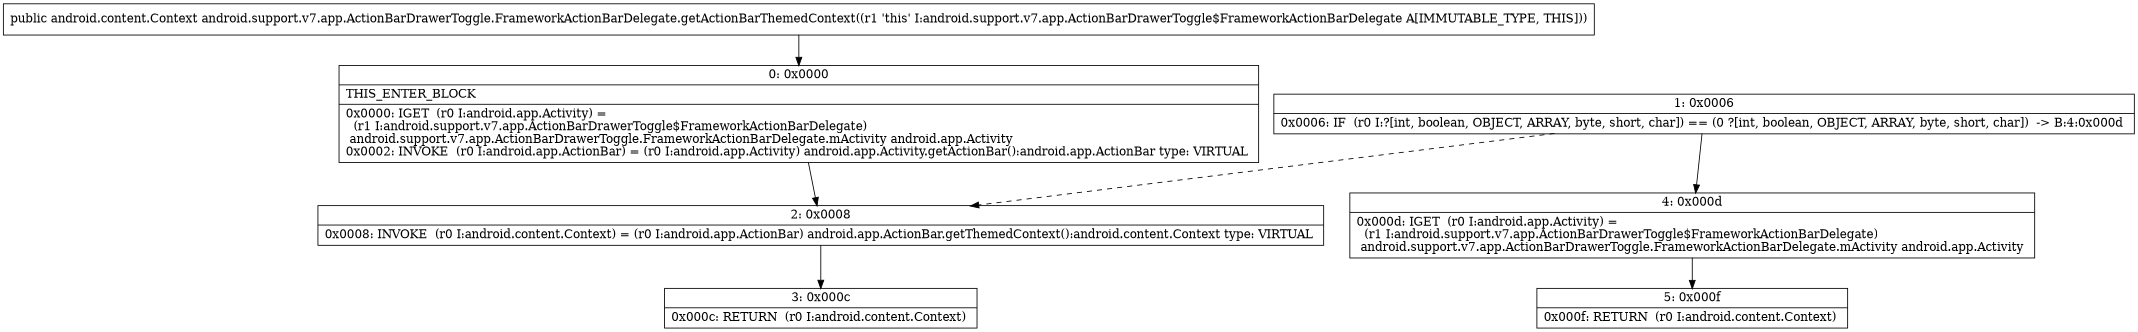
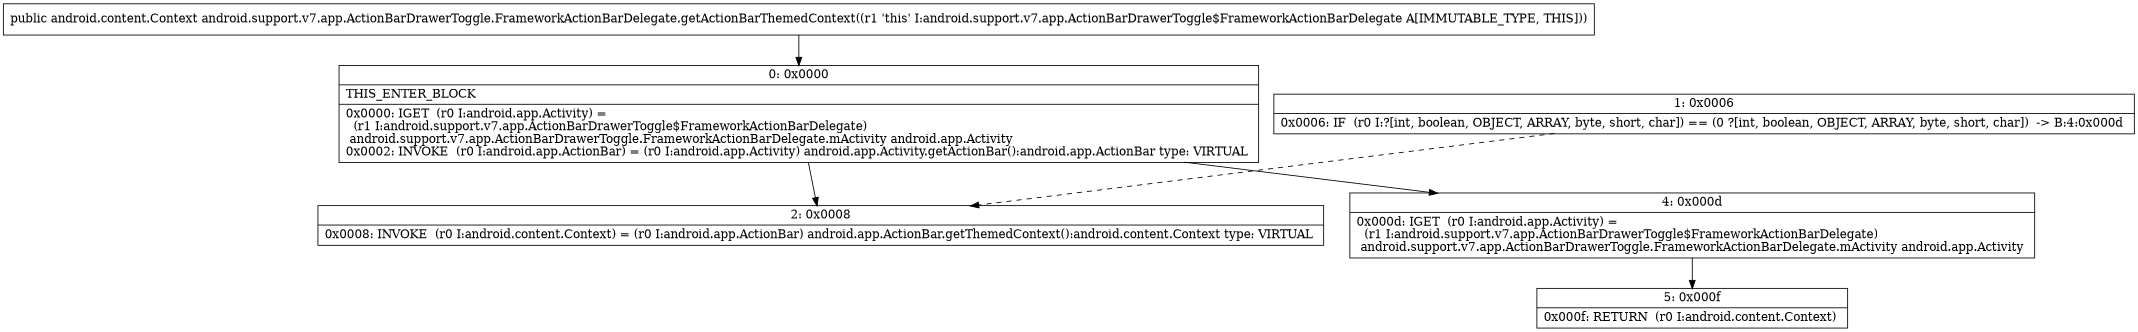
(1699, 159) -> (1307, 177)
(821, 308) -> none
